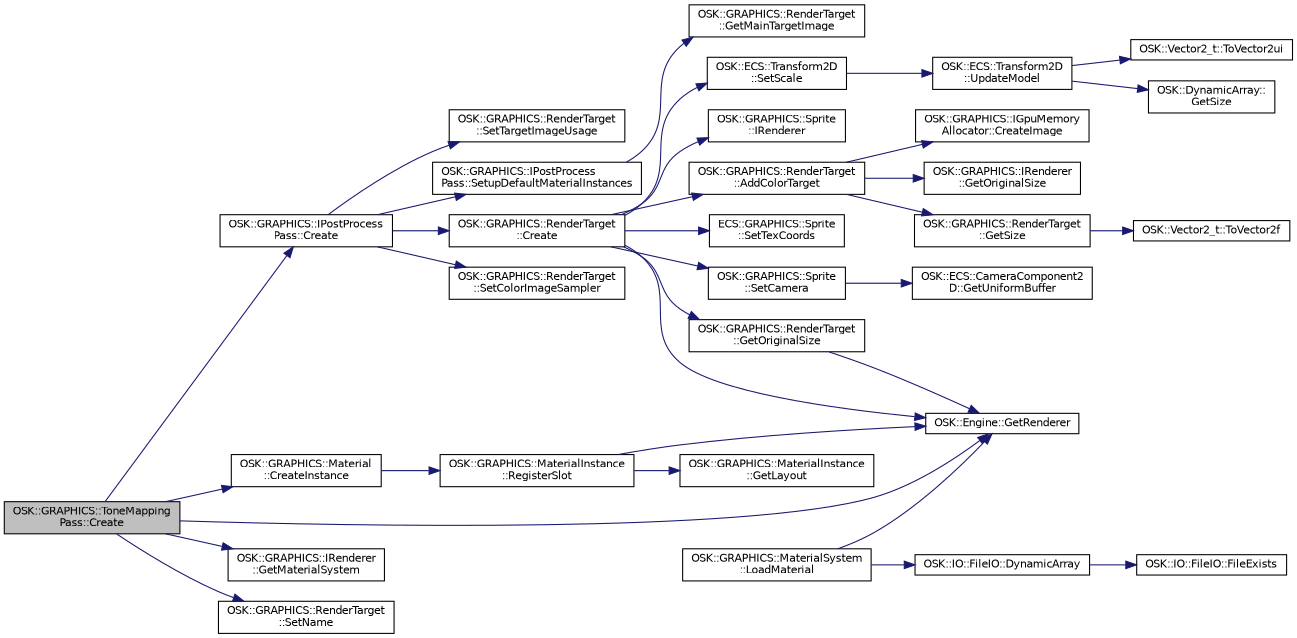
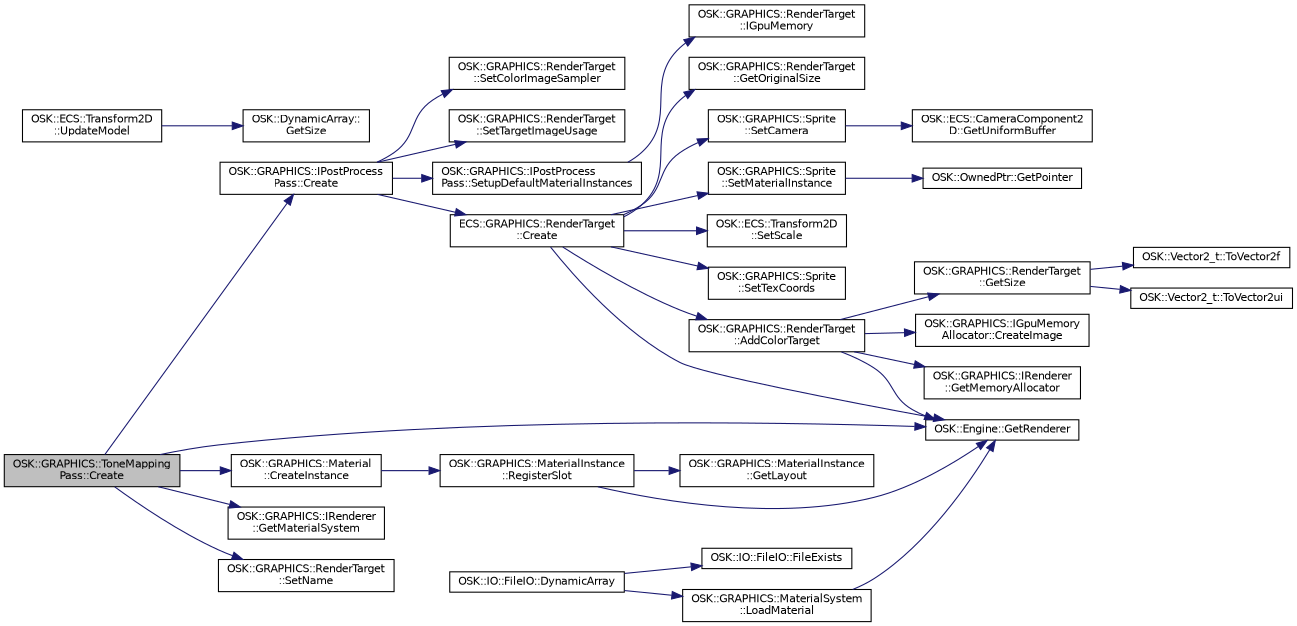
(777, 21) -> (777, 21)
(1096, 63) -> (1105, 288)
(884, 73) -> none
(777, 126) -> (777, 178)
none -> (1002, 178)
(1002, 178) -> (1002, 383)
(537, 231) -> (537, 231)
(777, 231) -> (777, 283)
(900, 378) -> (887, 380)
(888, 565) -> (648, 593)
